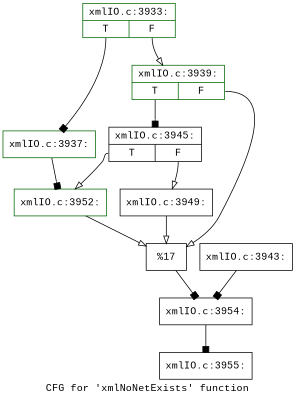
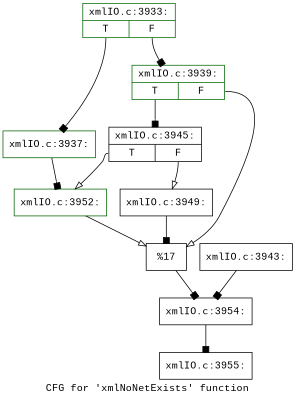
(154, 49) -> (154, 49)
(166, 226) -> (166, 226)
